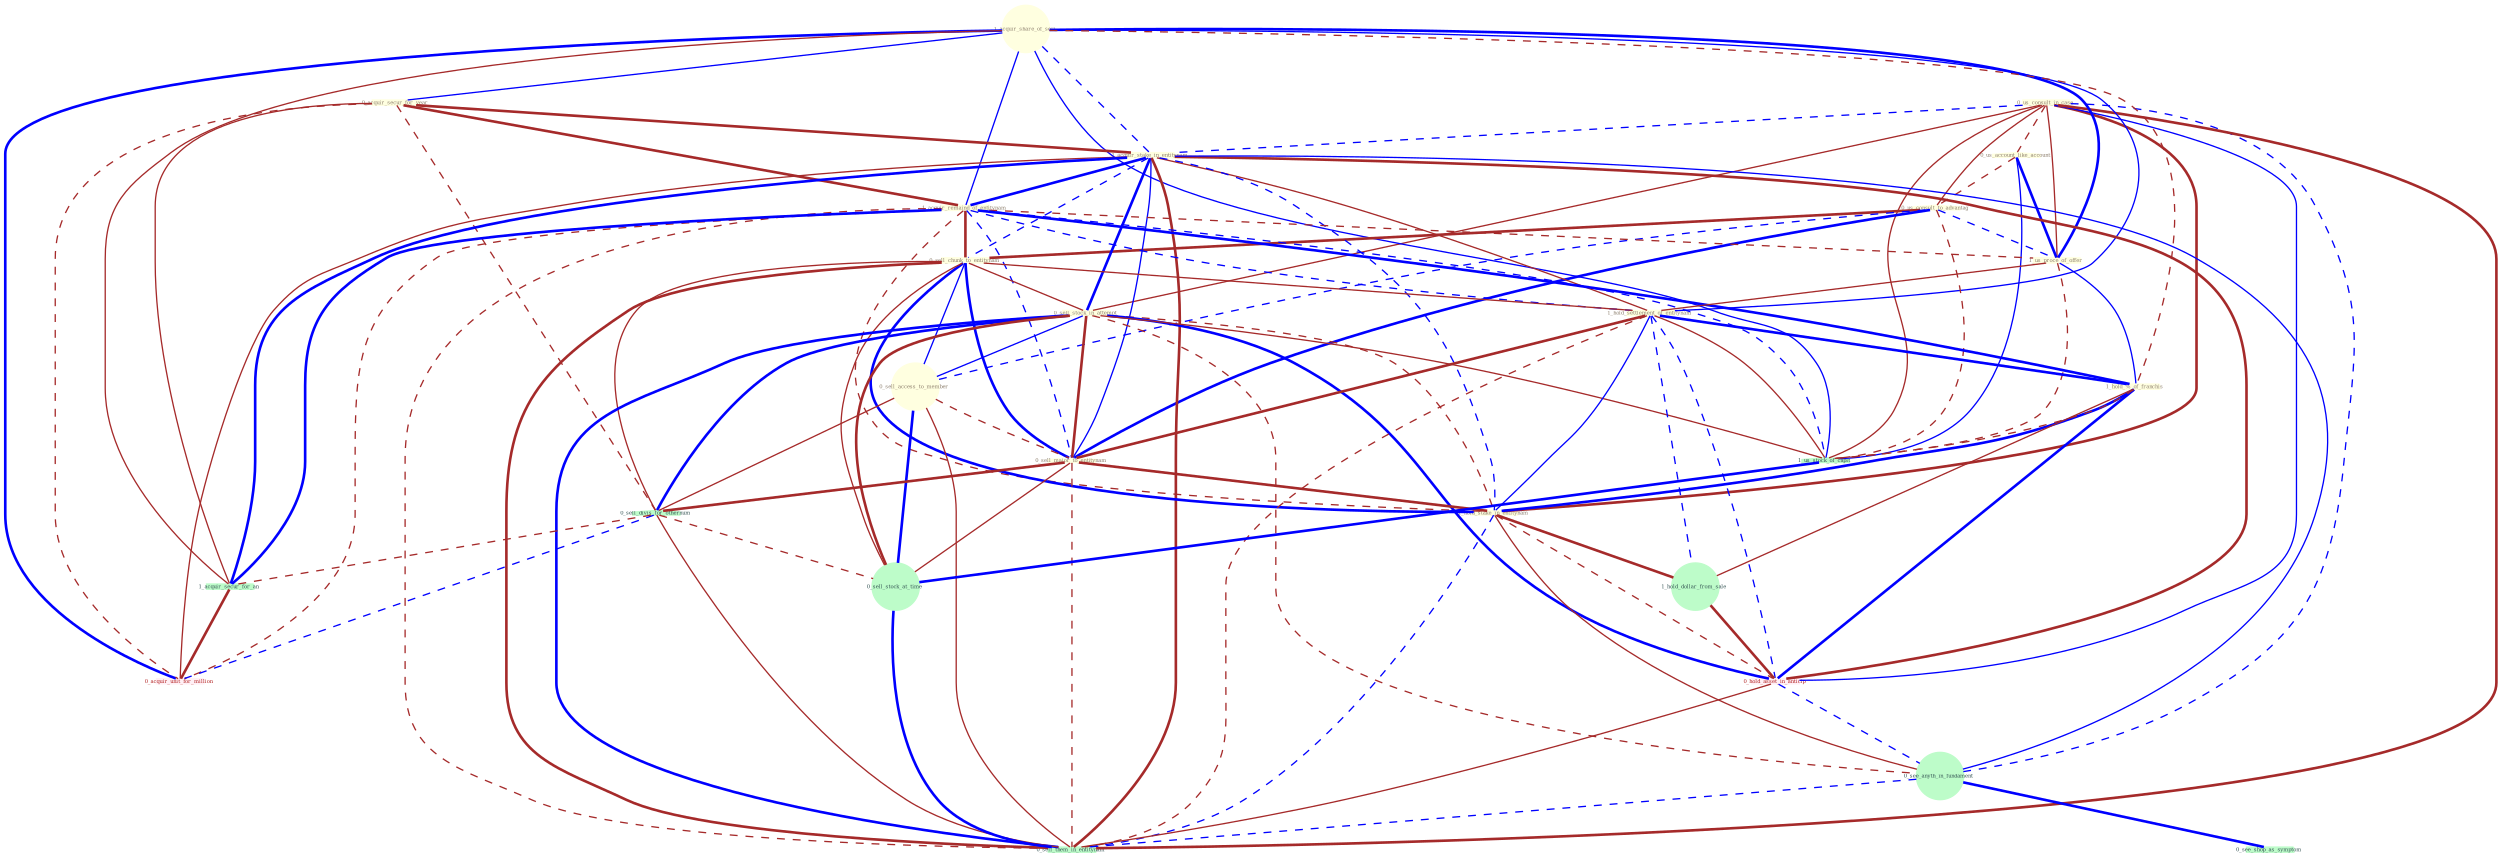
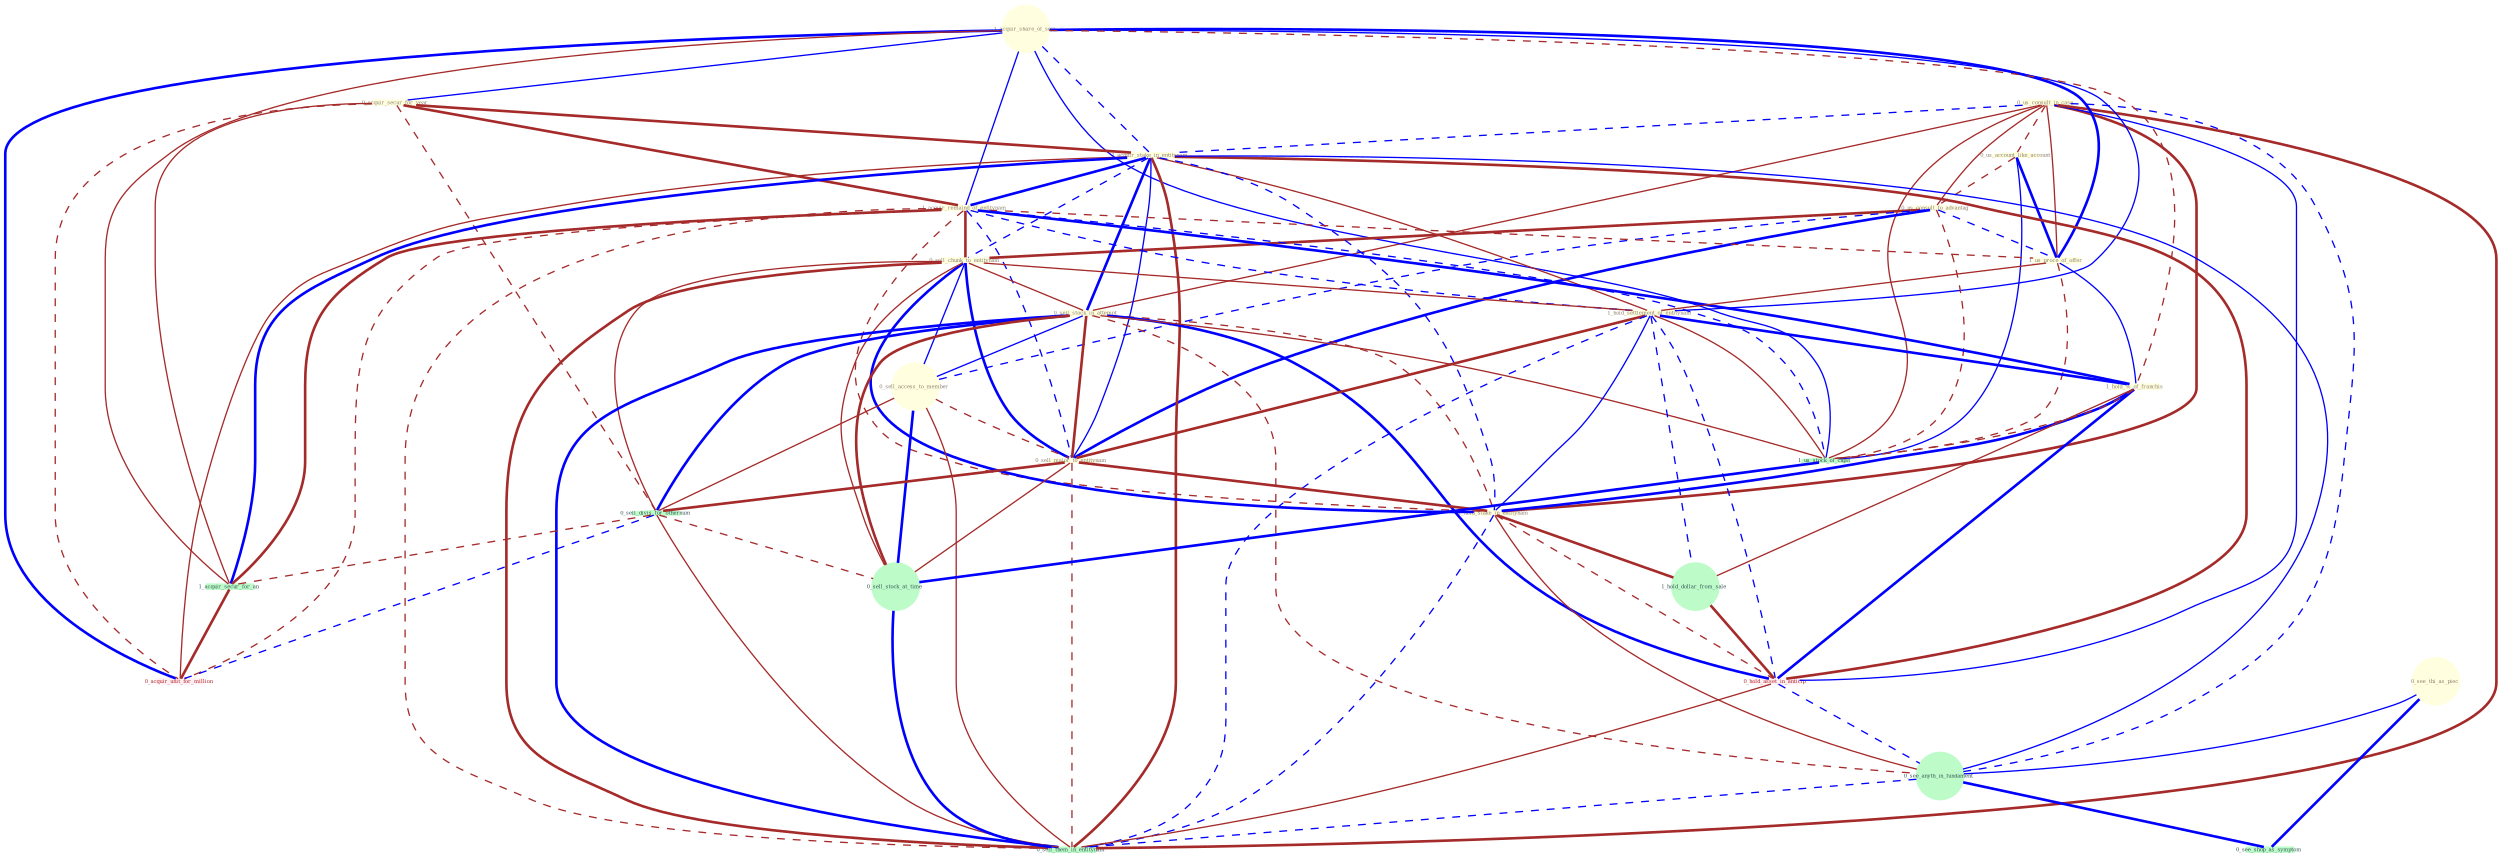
(448, 243) -> (448, 243)
(1321, 476) -> (1321, 476)
none -> (2436, 681)
